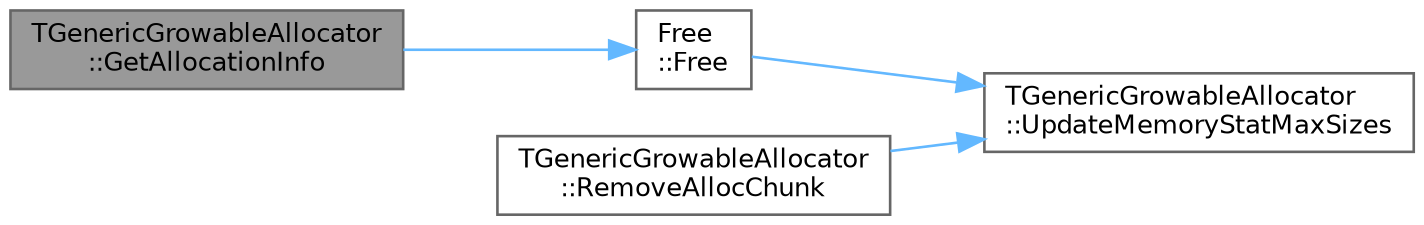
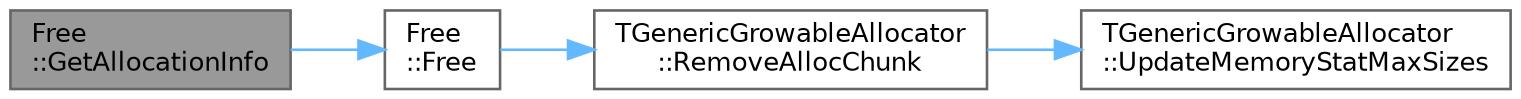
(207, 50) -> (151, 50)
(854, 70) -> (534, 50)
